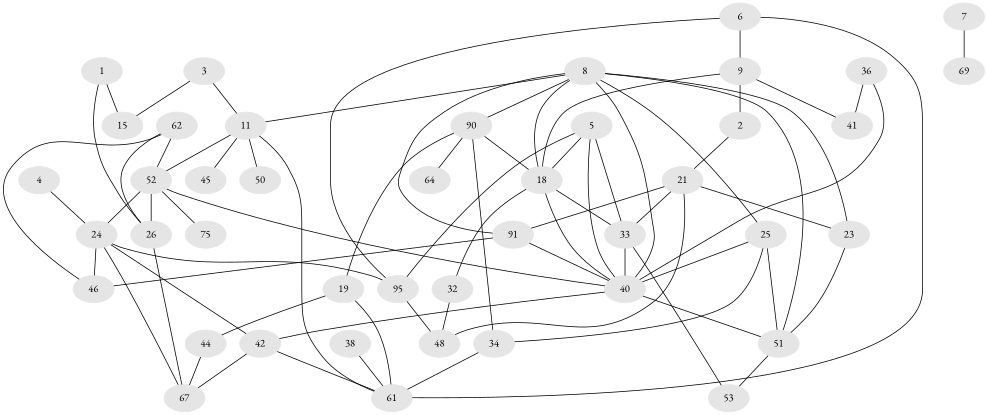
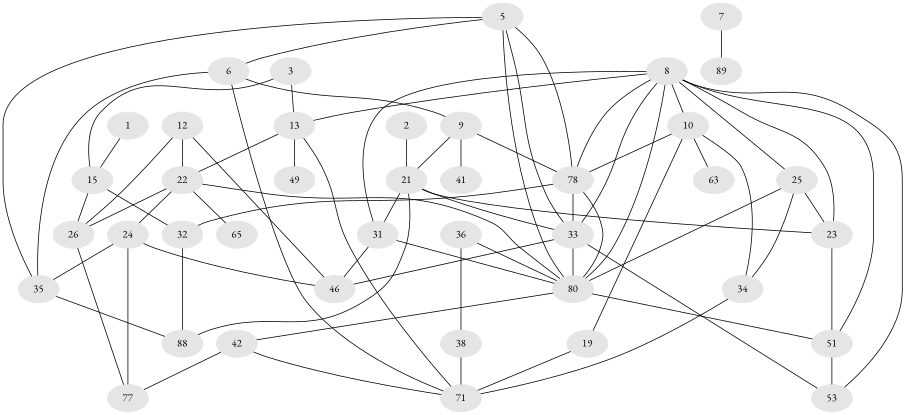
none -> (363, 36)
(964, 71) -> (721, 71)
(859, 98) -> (461, 289)
(740, 103) -> (434, 153)
(177, 126) -> (182, 126)
(246, 126) -> (294, 126)
(471, 126) -> (688, 126)
none -> (618, 152)
(100, 159) -> (83, 207)
none -> (900, 161)
(39, 180) -> none
(151, 180) -> (182, 180)
(206, 180) -> (294, 180)
(260, 180) -> none
(430, 180) -> (714, 180)
(542, 180) -> (573, 180)
none -> (139, 208)
(206, 235) -> (237, 235)
(513, 235) -> (378, 235)
none -> (454, 262)
(178, 289) -> none
(398, 289) -> (39, 289)
(625, 289) -> (573, 289)
(772, 289) -> (814, 207)
(206, 344) -> none
(440, 344) -> (182, 344)
(184, 398) -> (128, 398)
(392, 398) -> (461, 398)
